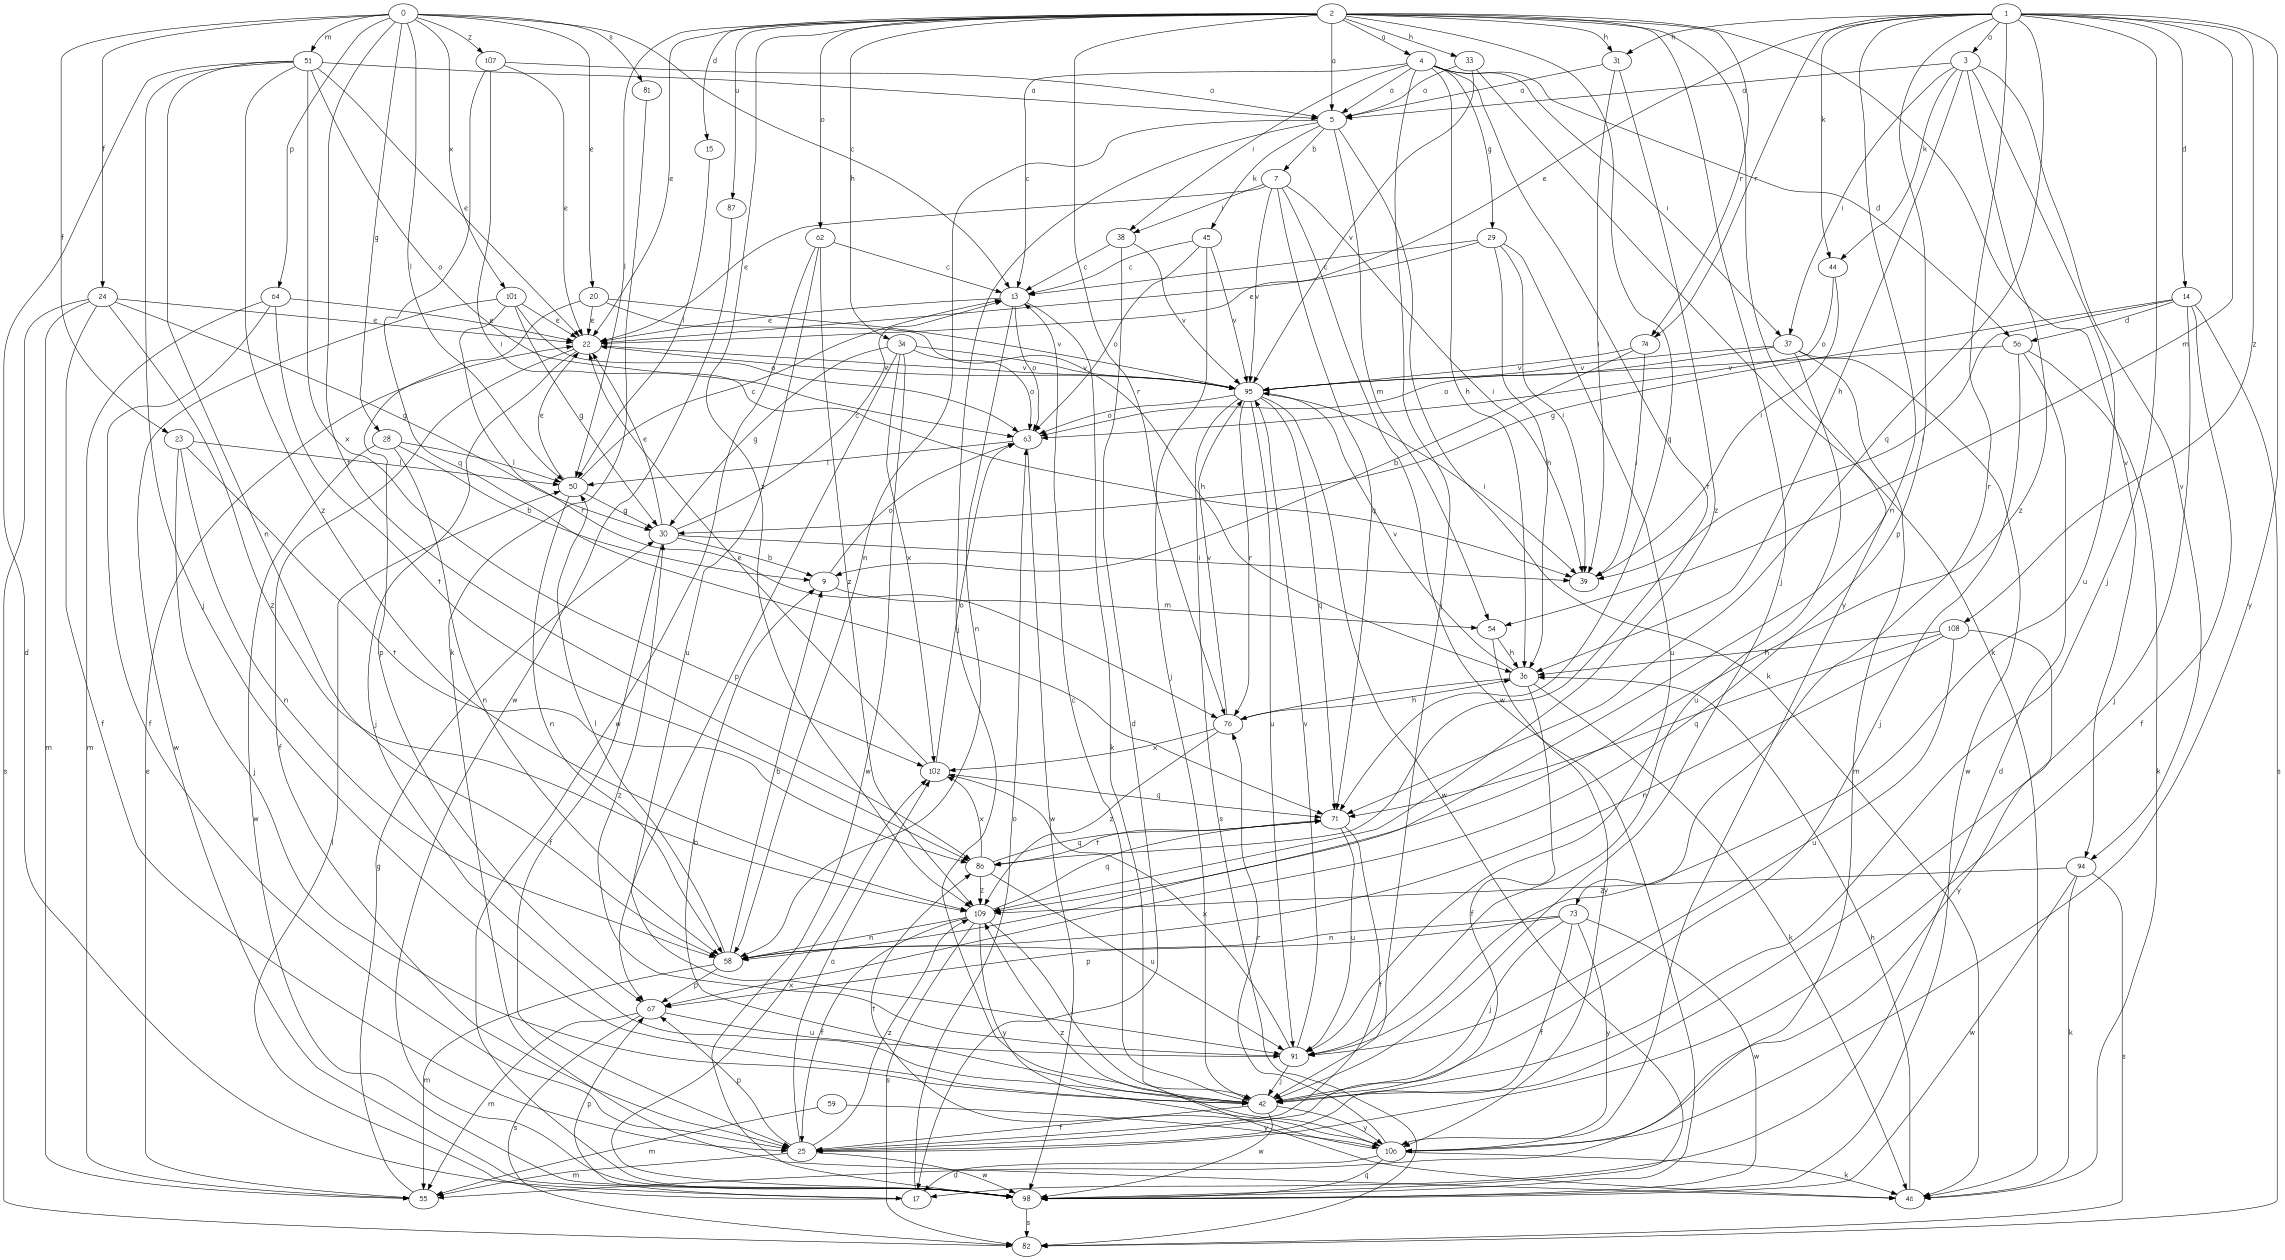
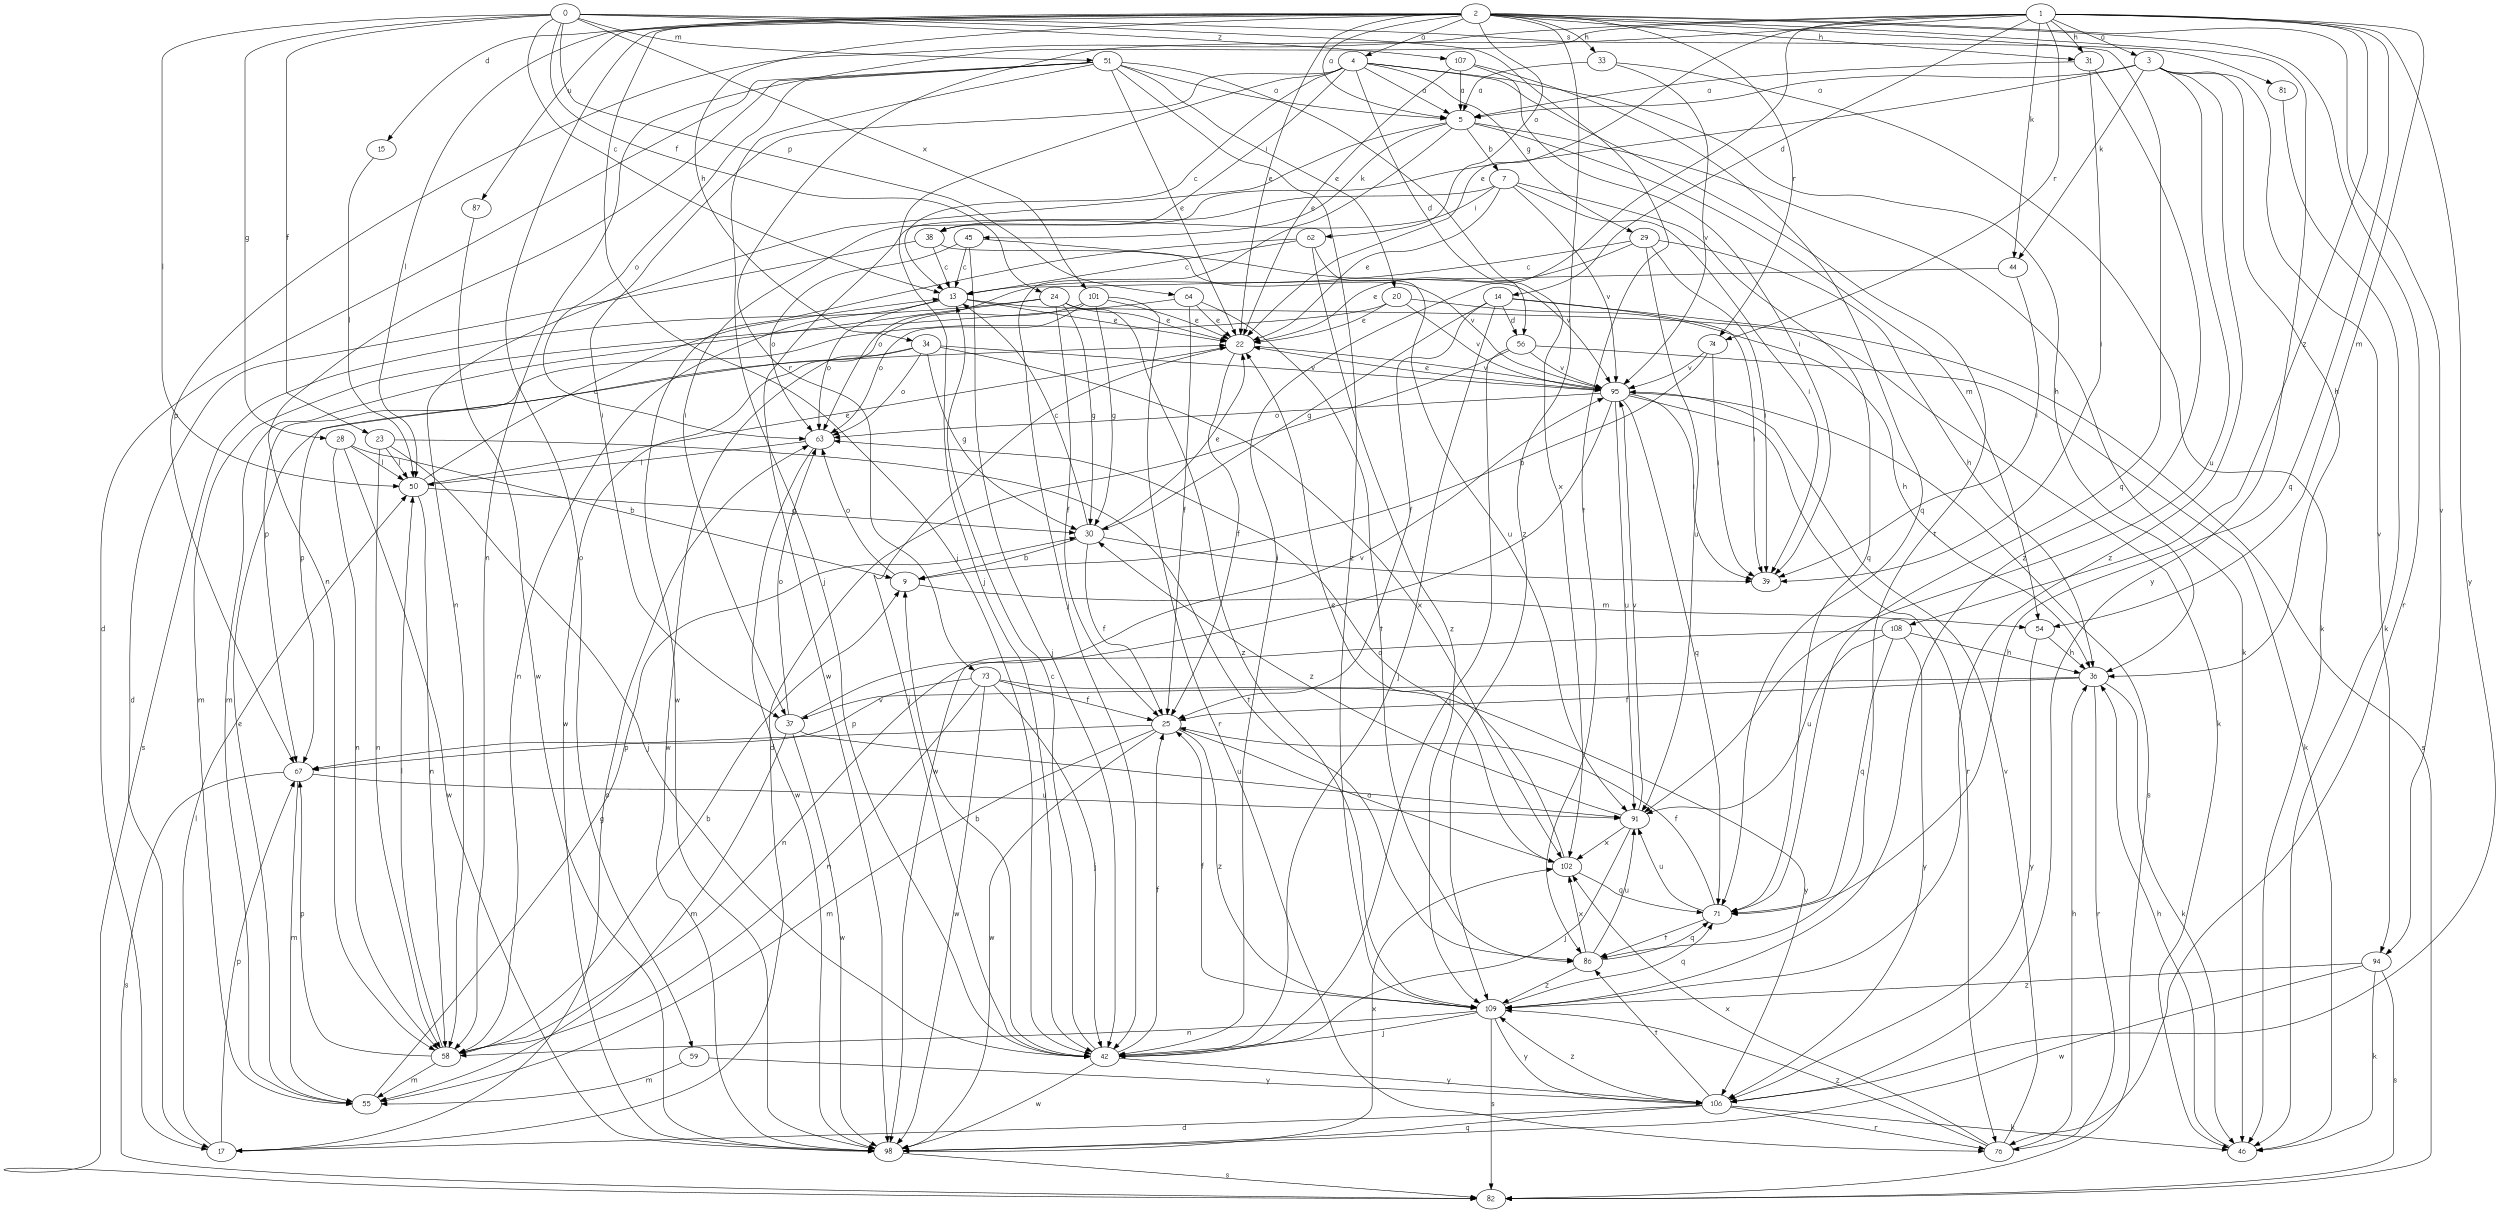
(590, 79) -> (1268, 153)
none -> (568, 141)
(1386, 530) -> (1442, 687)
